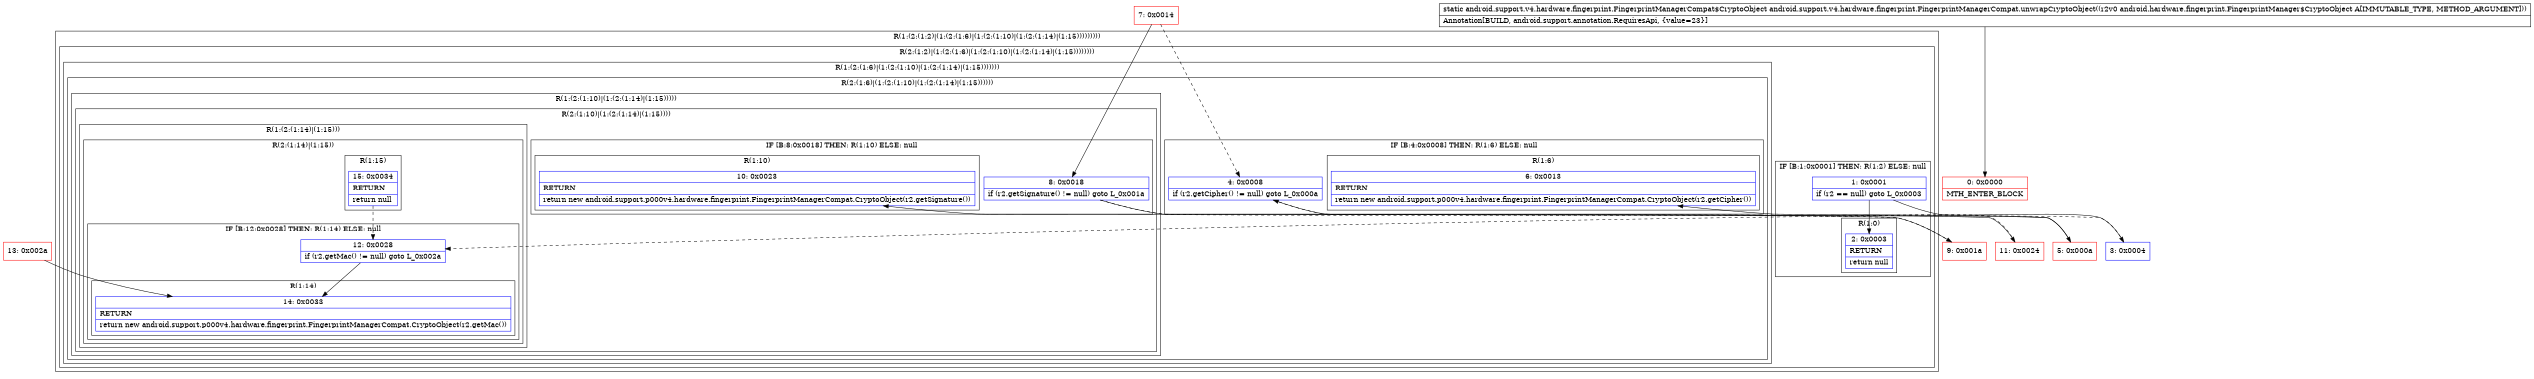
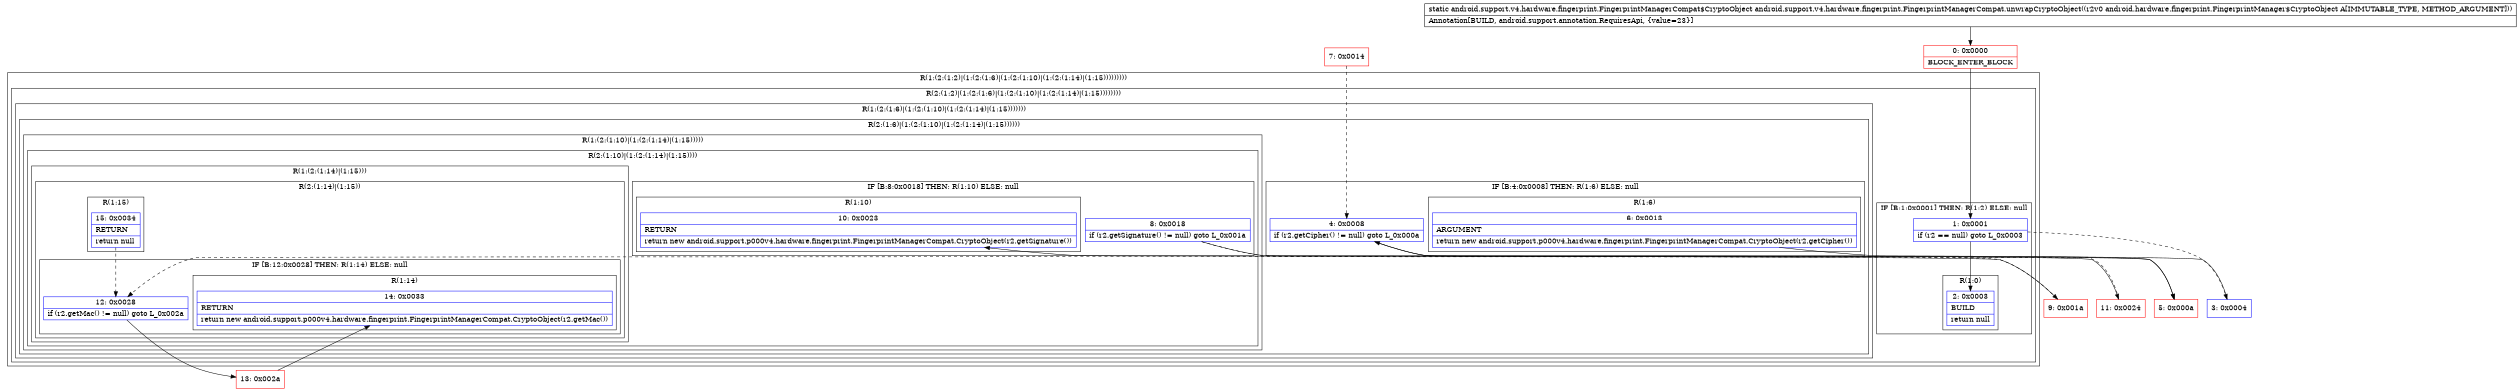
(1113, 98) -> none
none -> (1970, 141)
(1351, 188) -> (1459, 230)
(1985, 194) -> (1970, 62)
(1706, 215) -> (1814, 256)
(1882, 215) -> (1986, 256)
(2010, 215) -> (2137, 241)
(1866, 251) -> (1963, 308)
(344, 277) -> (202, 370)
